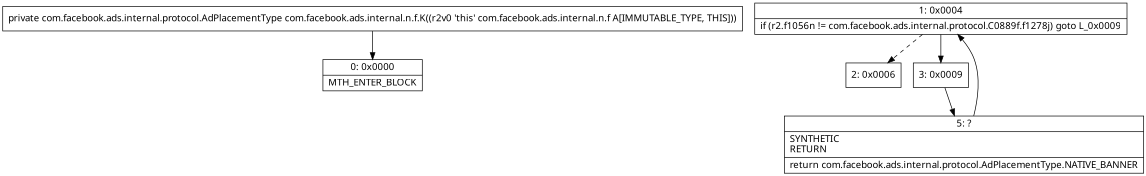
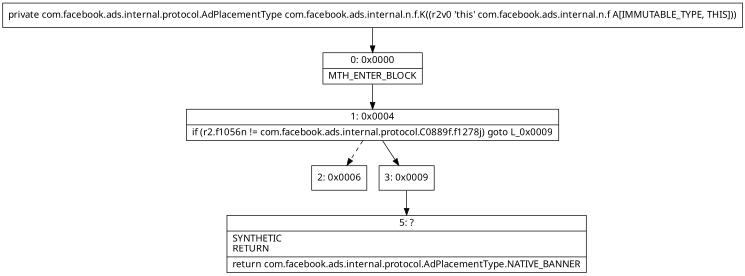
(978, 76) -> (373, 93)
